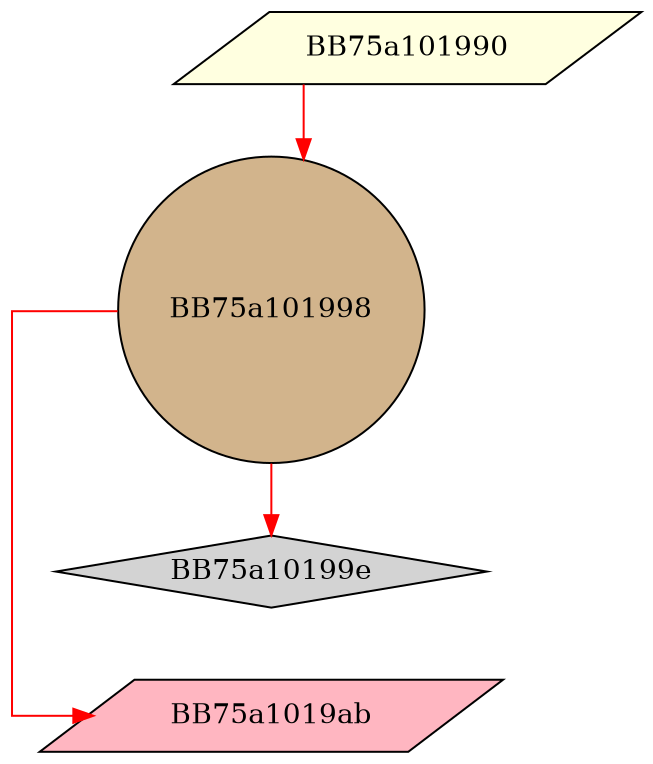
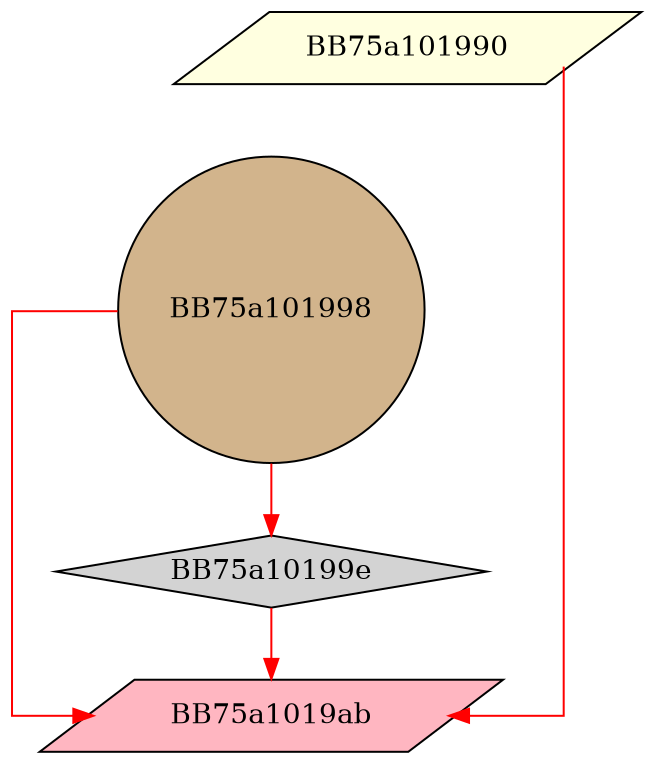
(304, 112) -> (564, 439)
none -> (271, 633)
